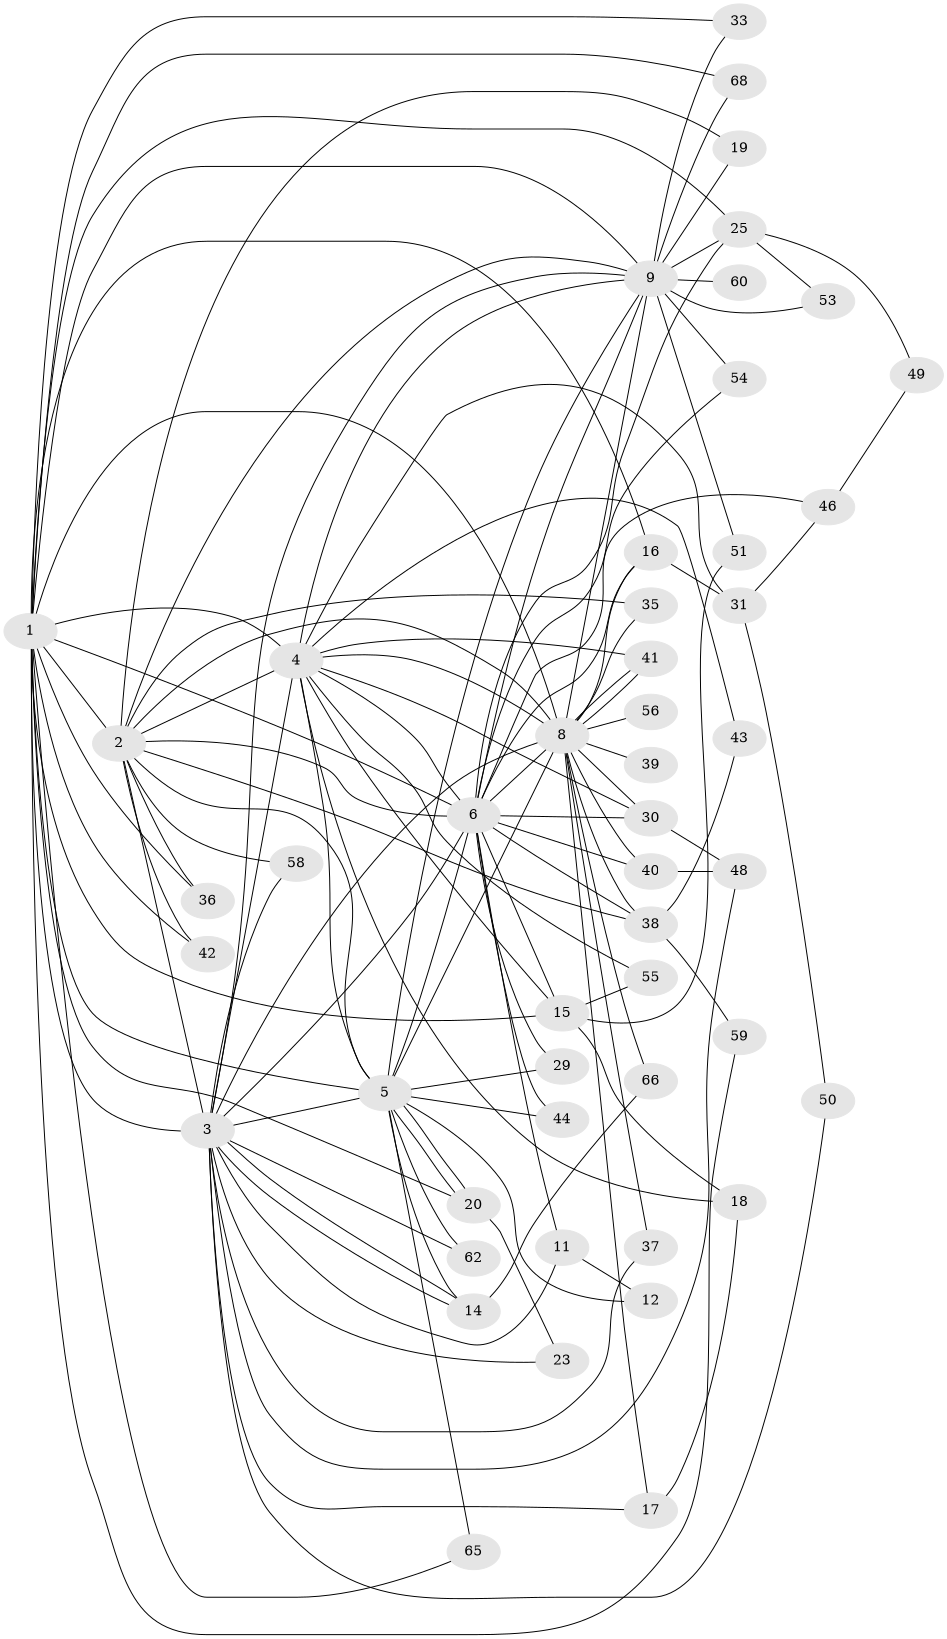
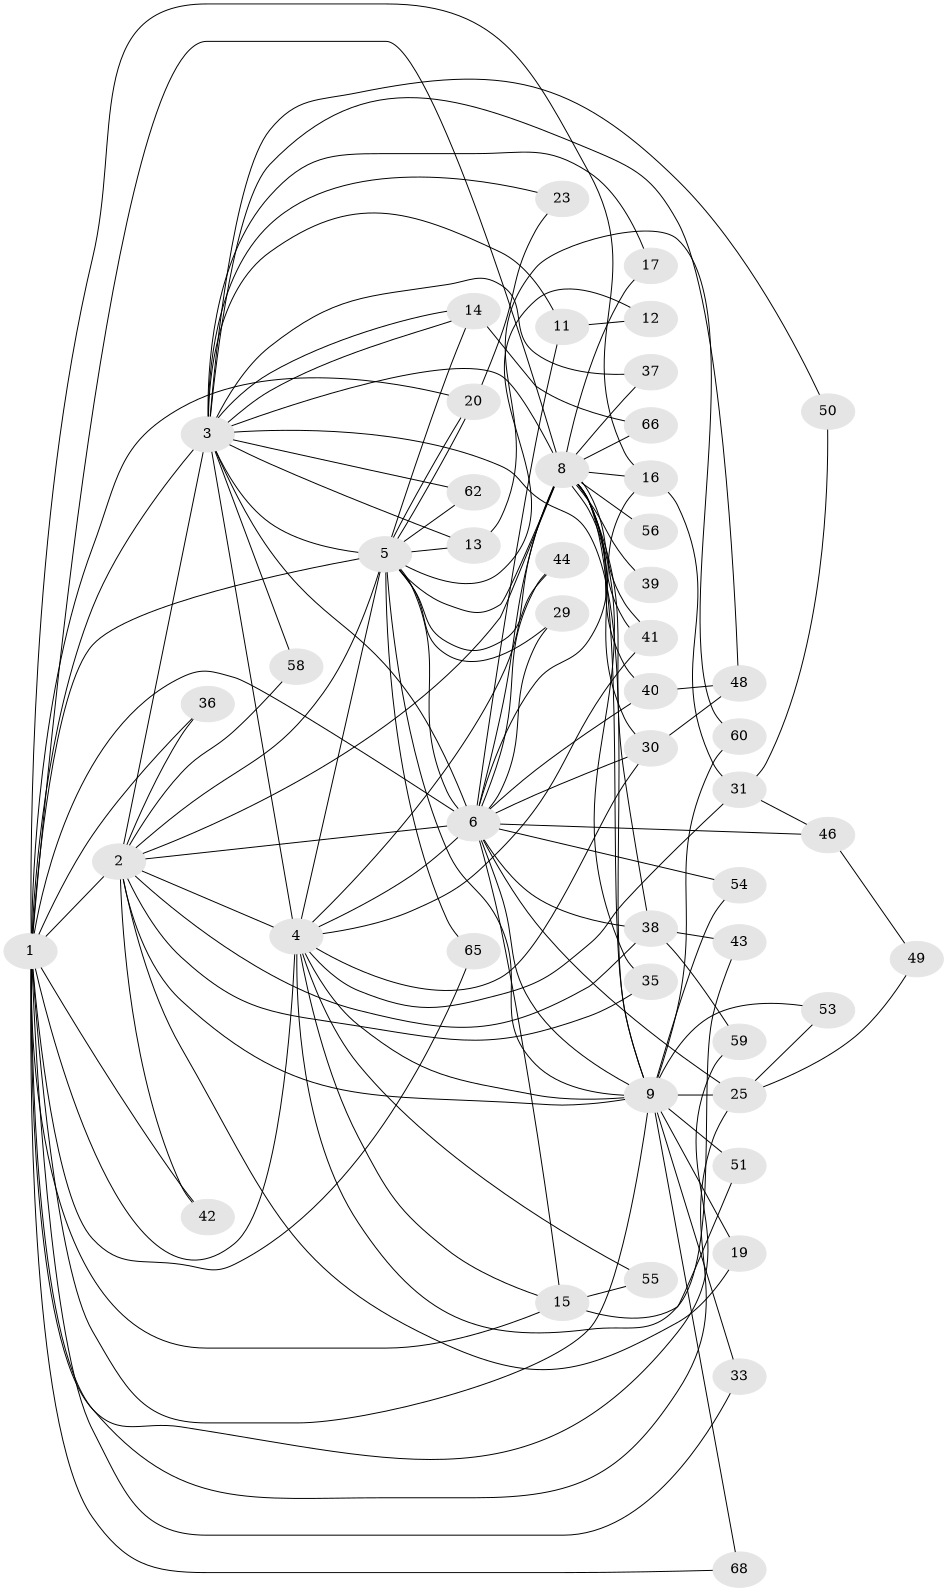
none -> (474, 546)
(740, 1202) -> none
